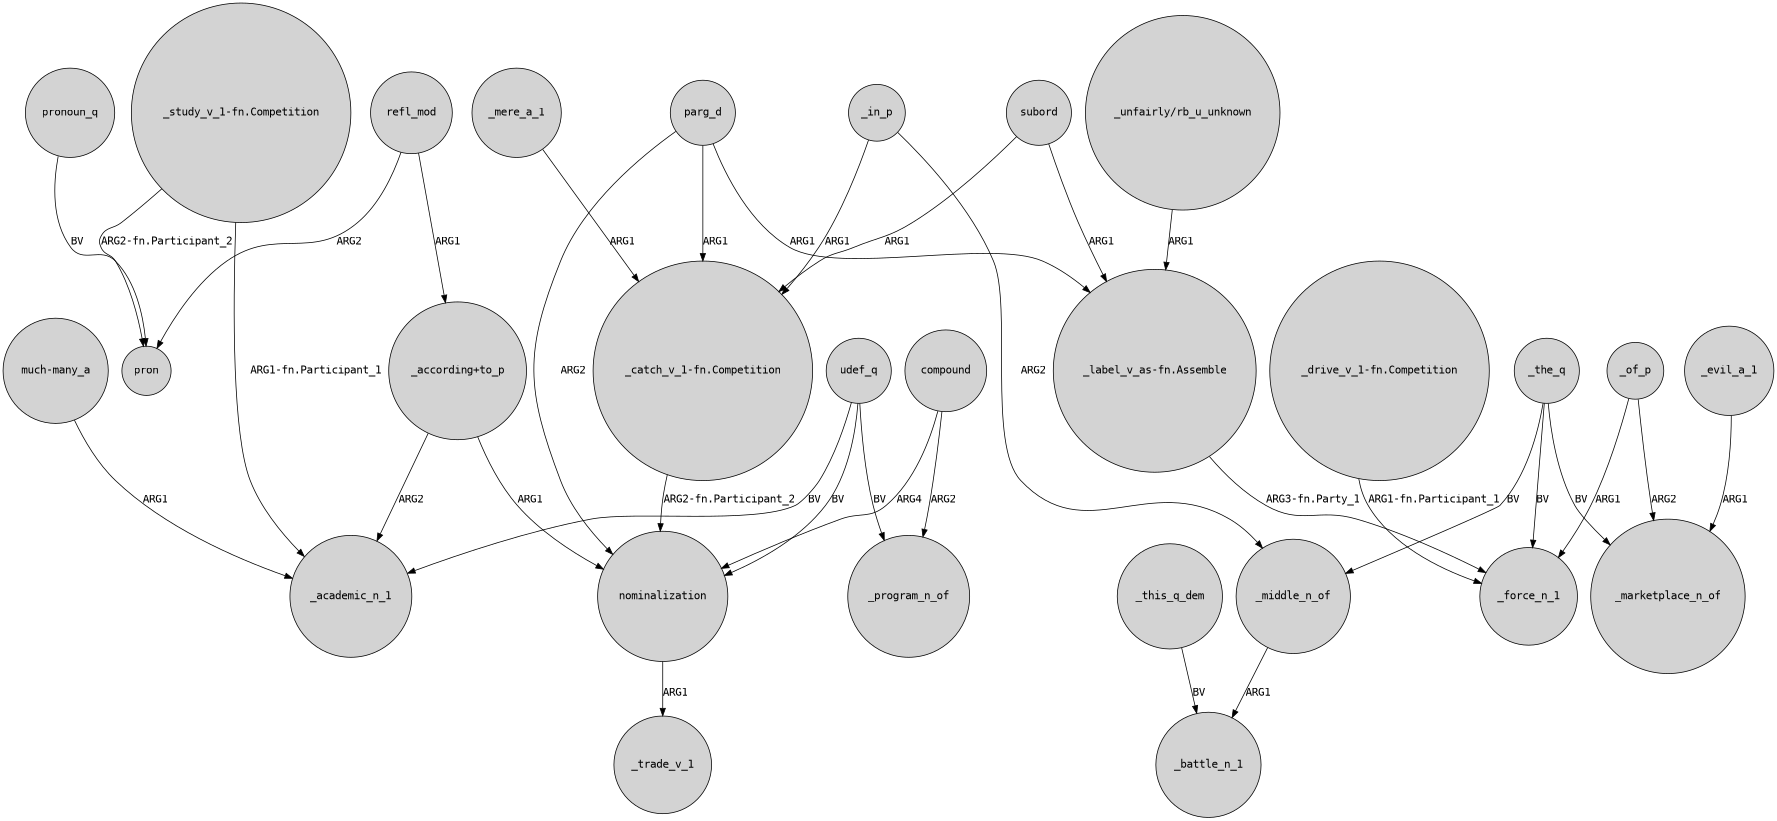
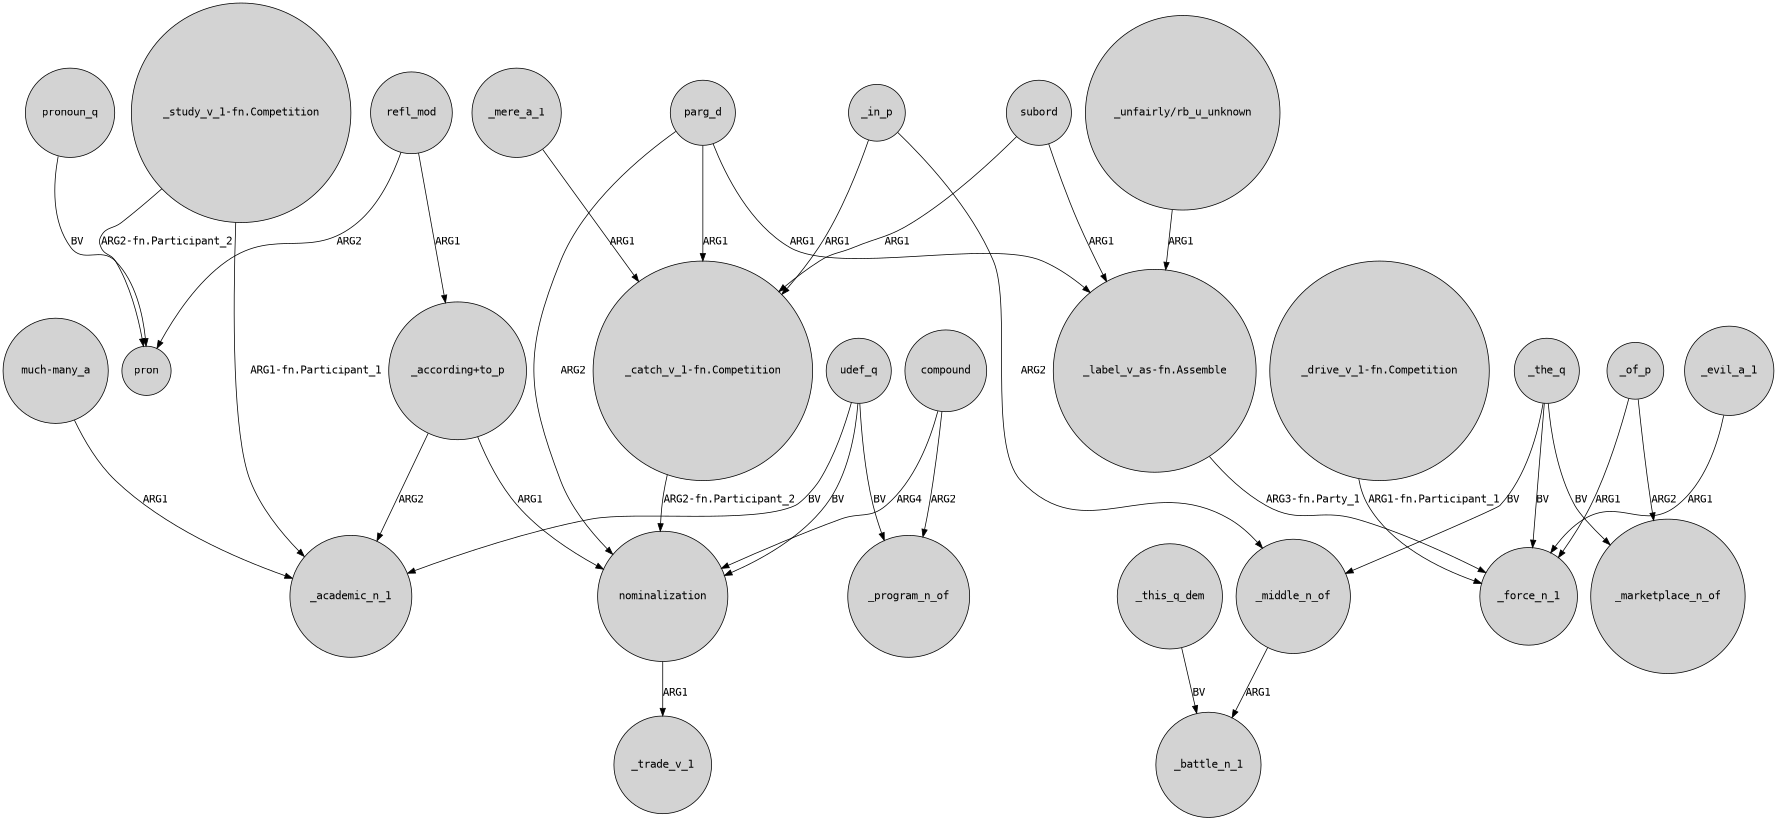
(1728, 471) -> (1662, 513)
